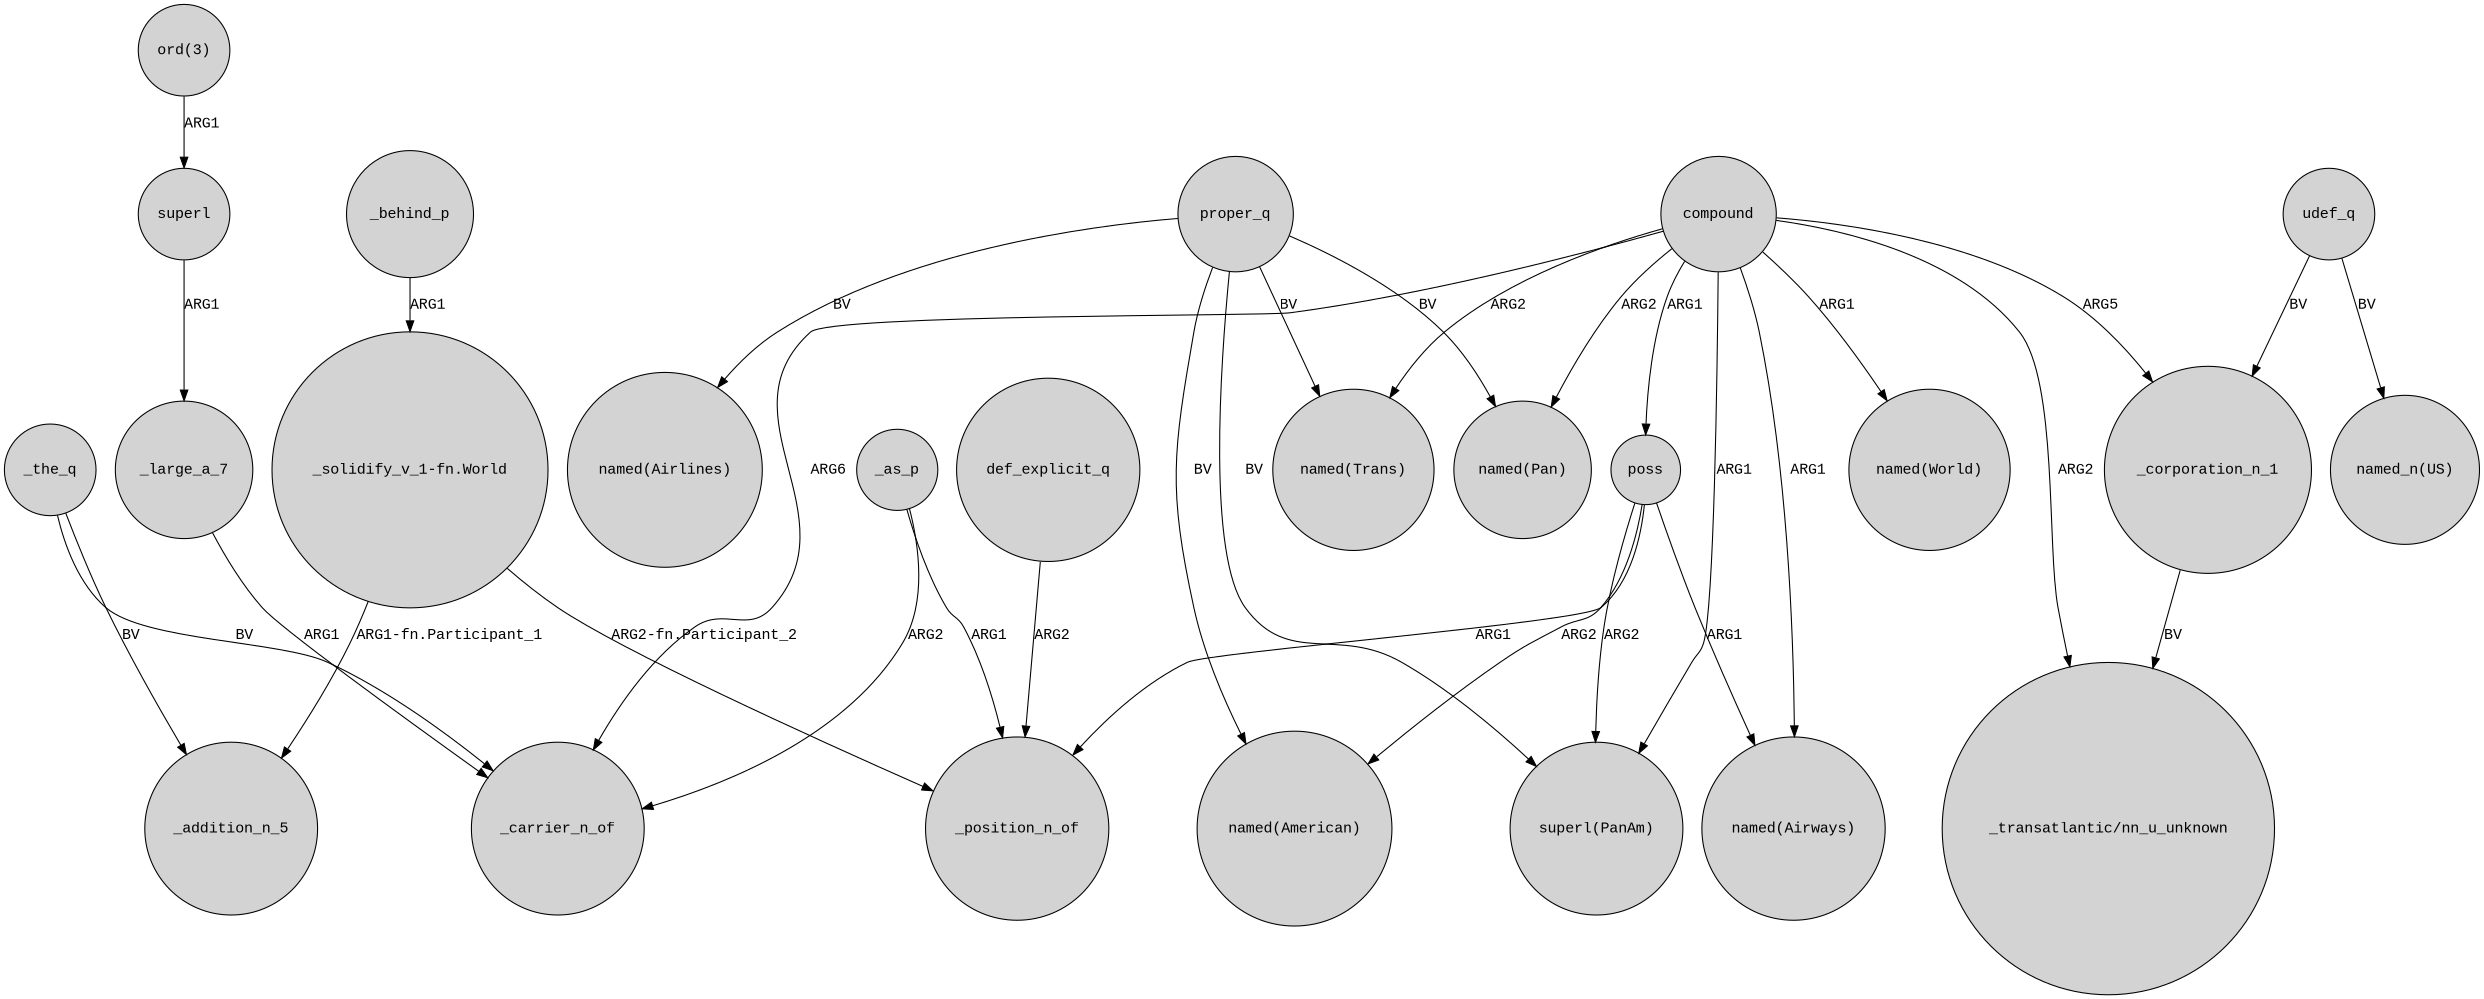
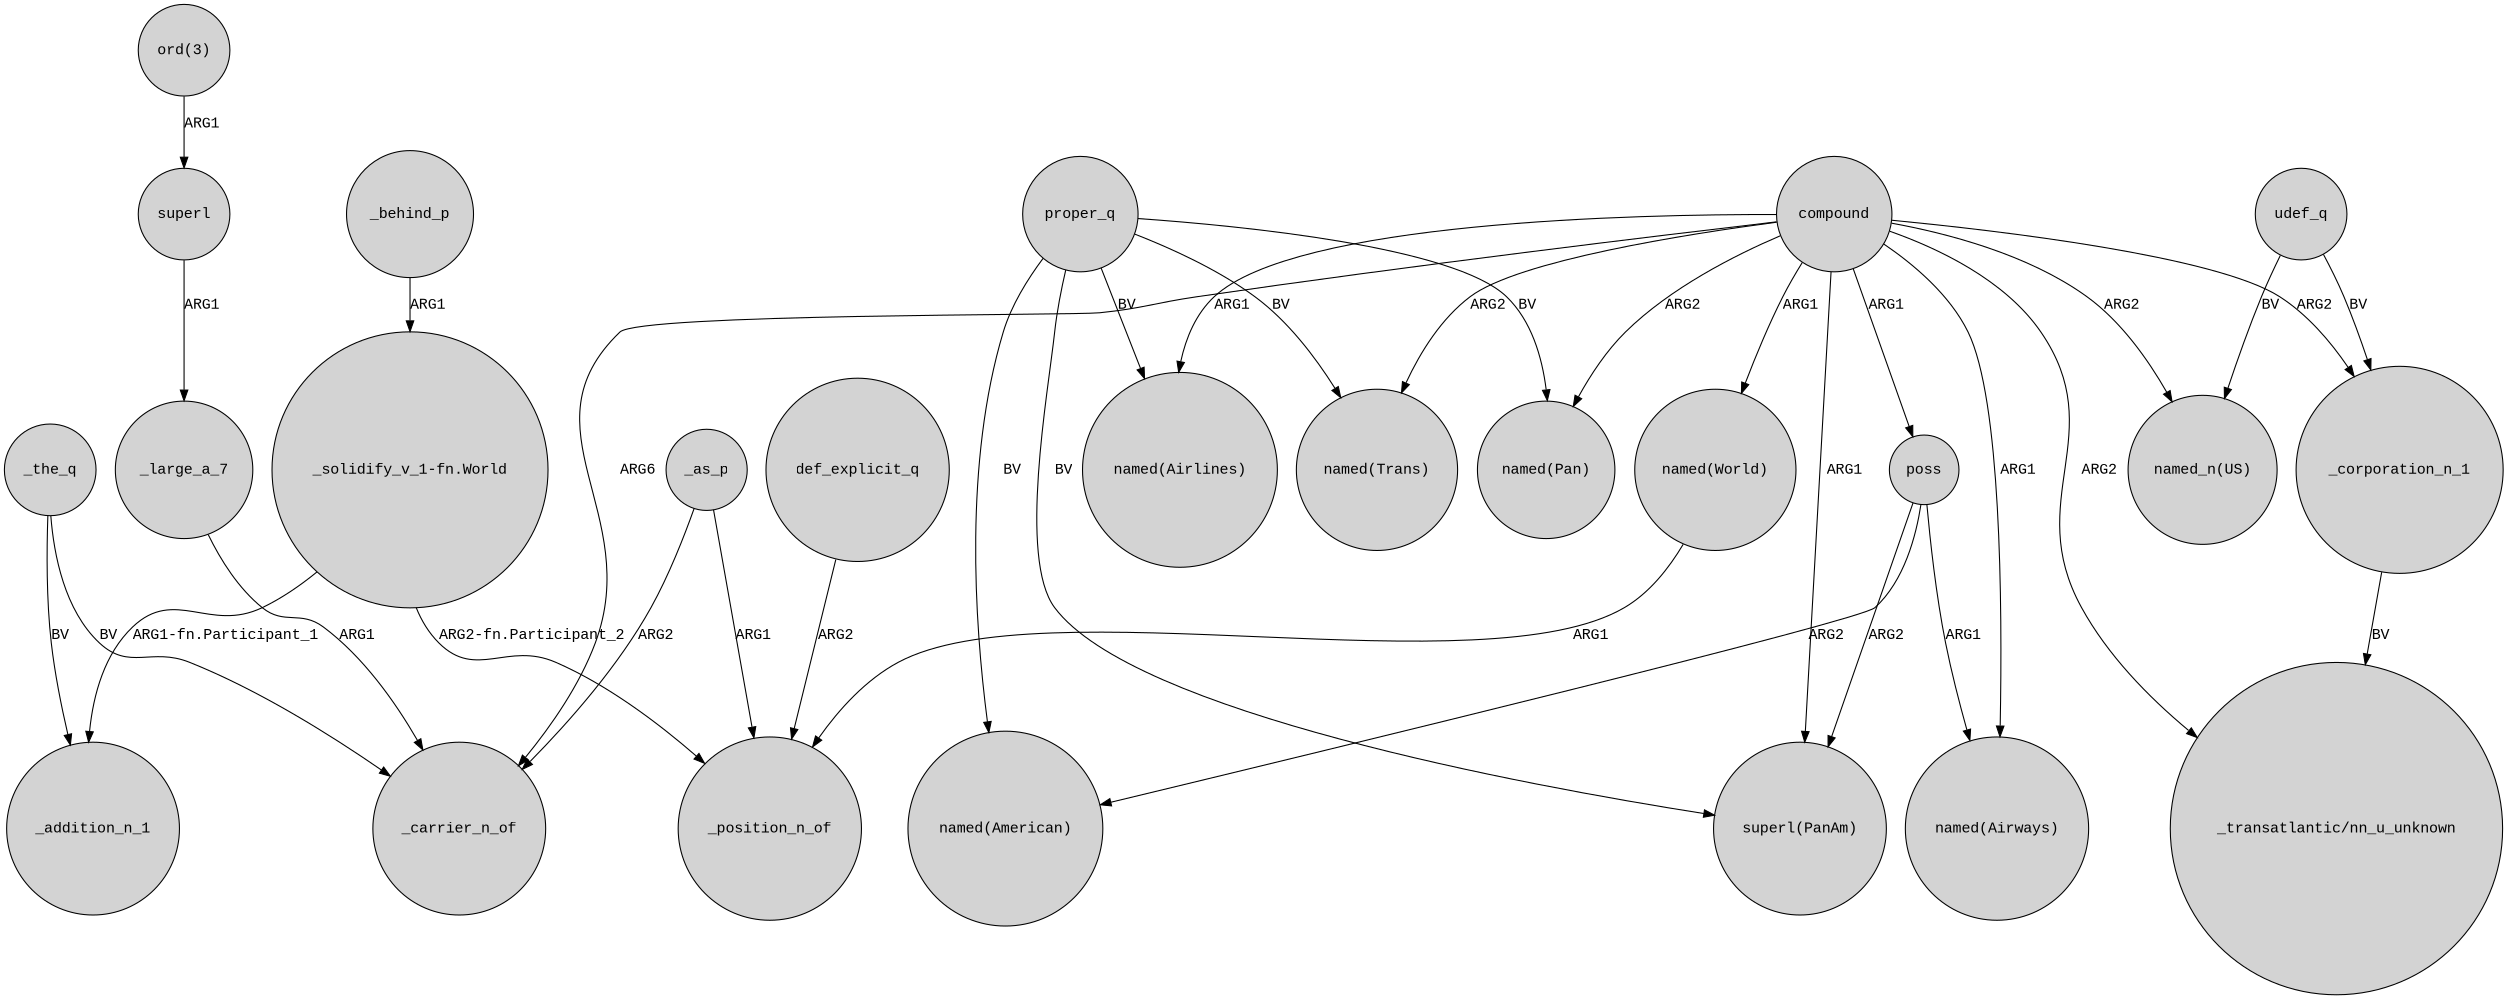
none -> (1453, 230)
none -> (2051, 275)
(2101, 305) -> (2315, 305)
(1383, 638) -> (1250, 636)
(231, 829) -> (93, 829)
